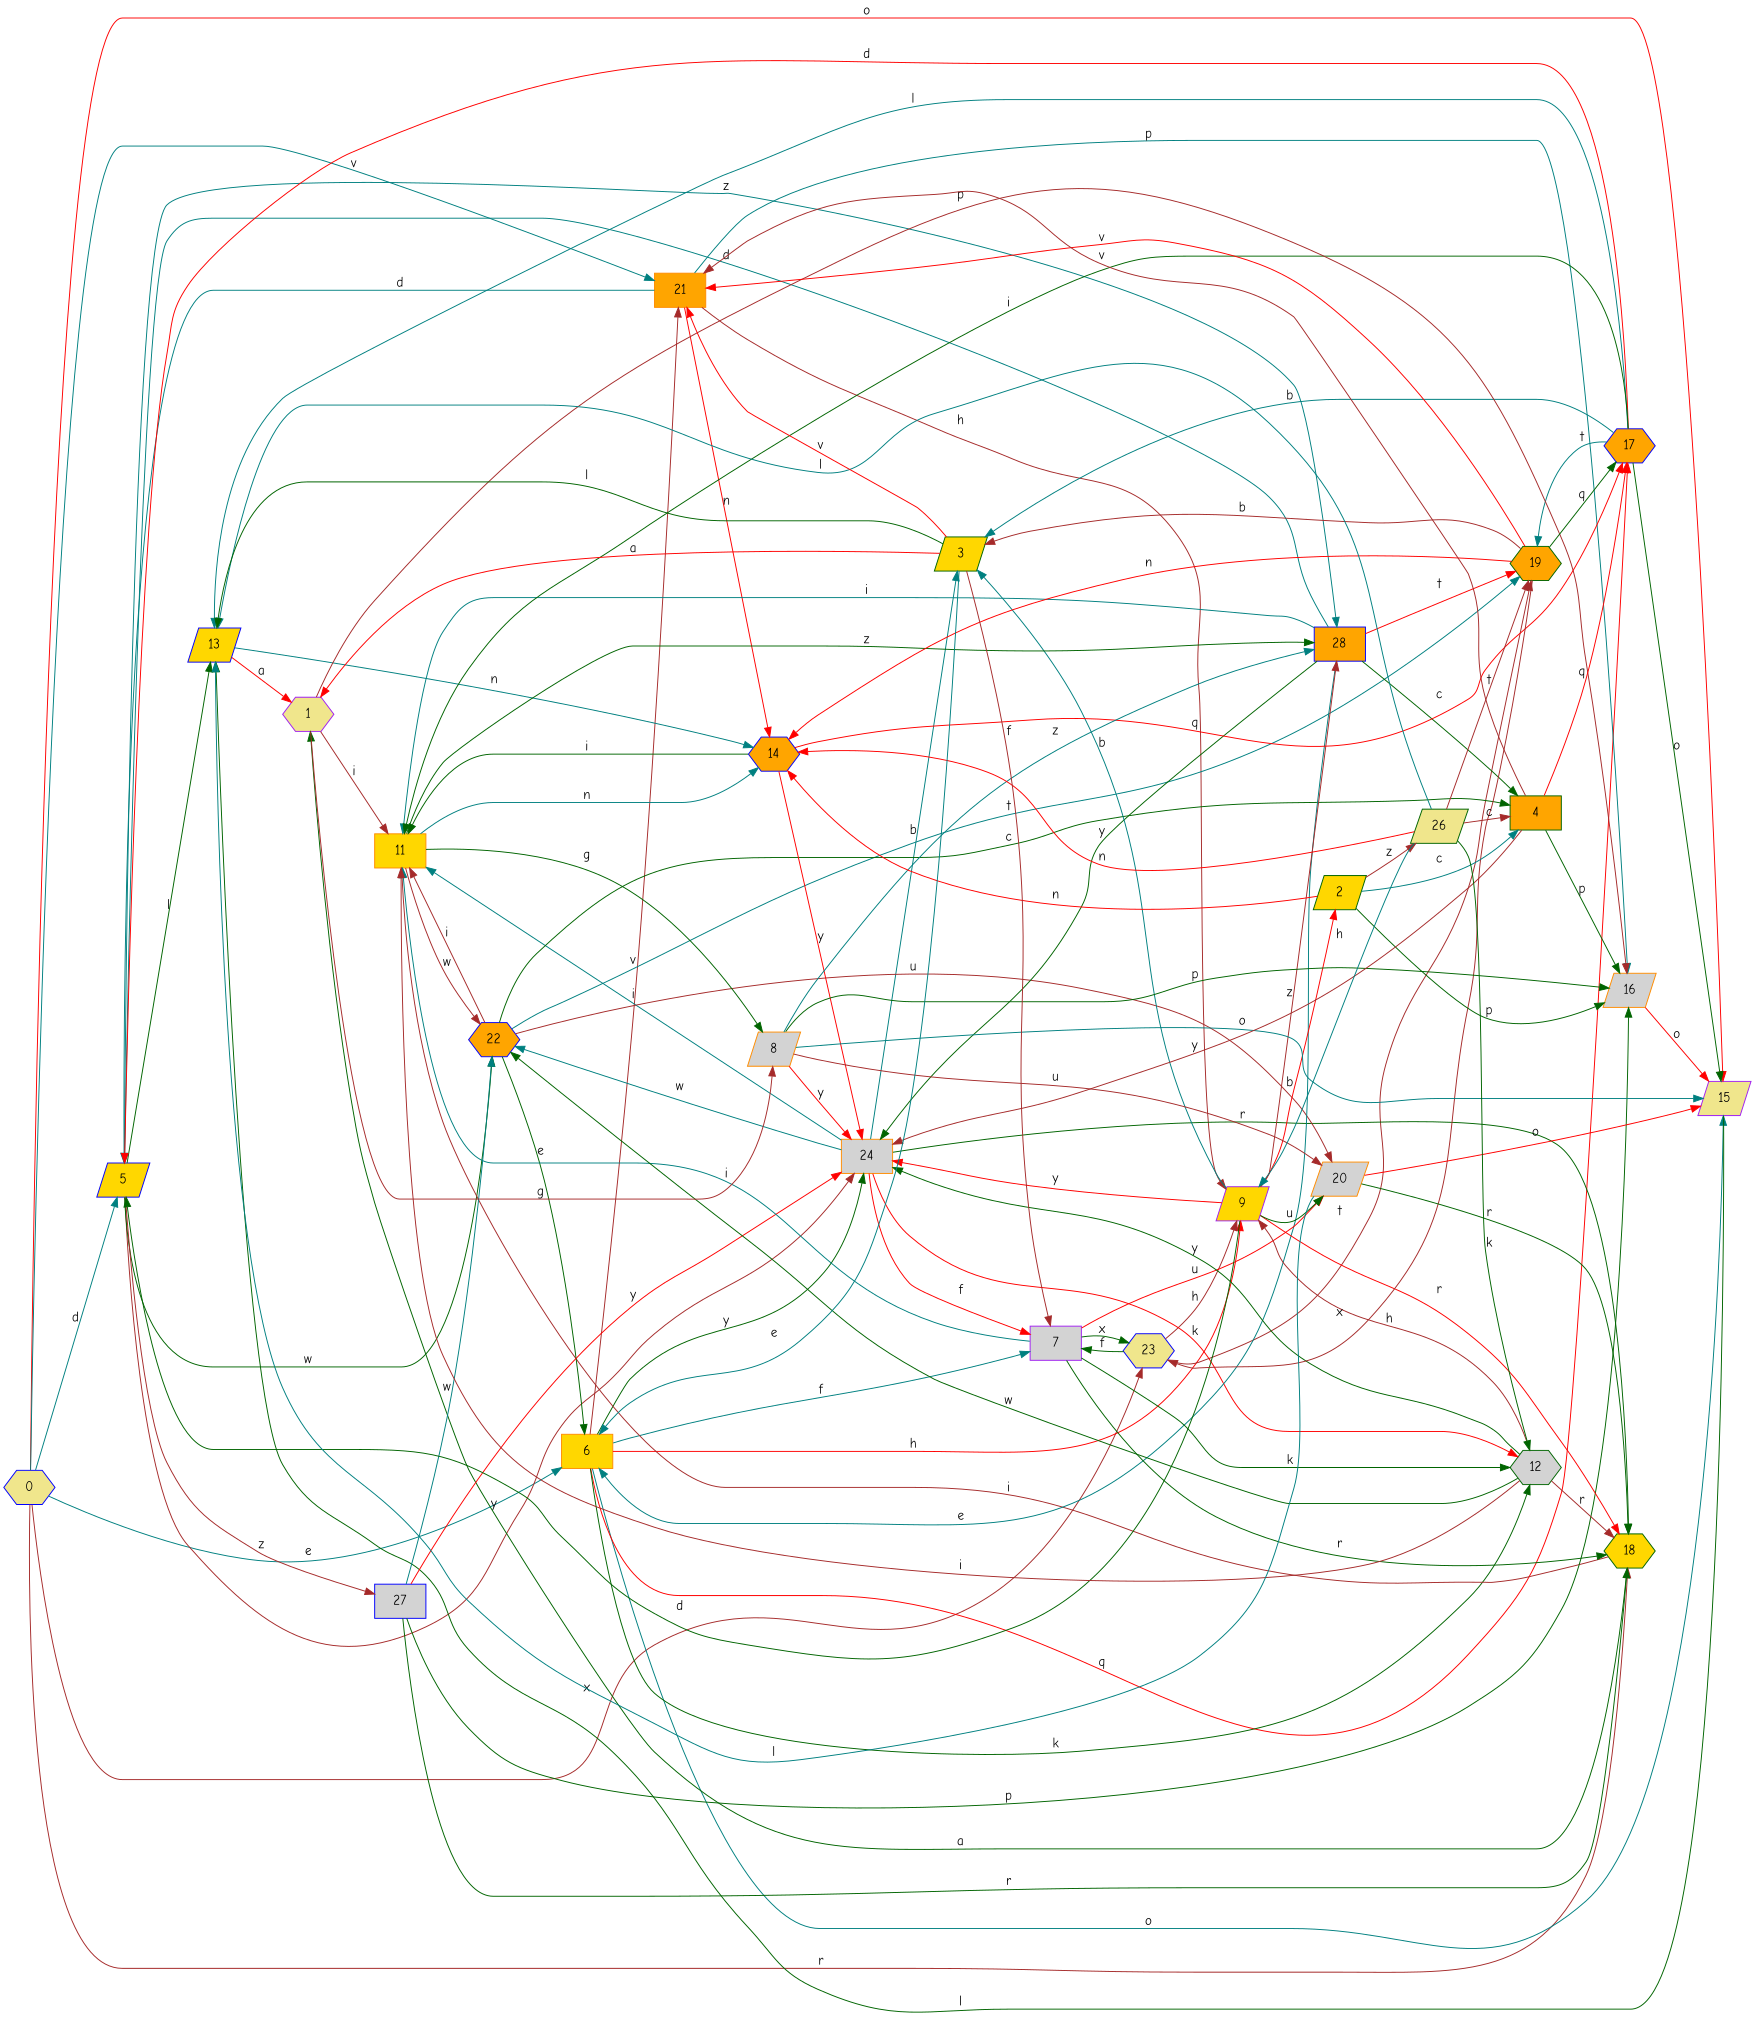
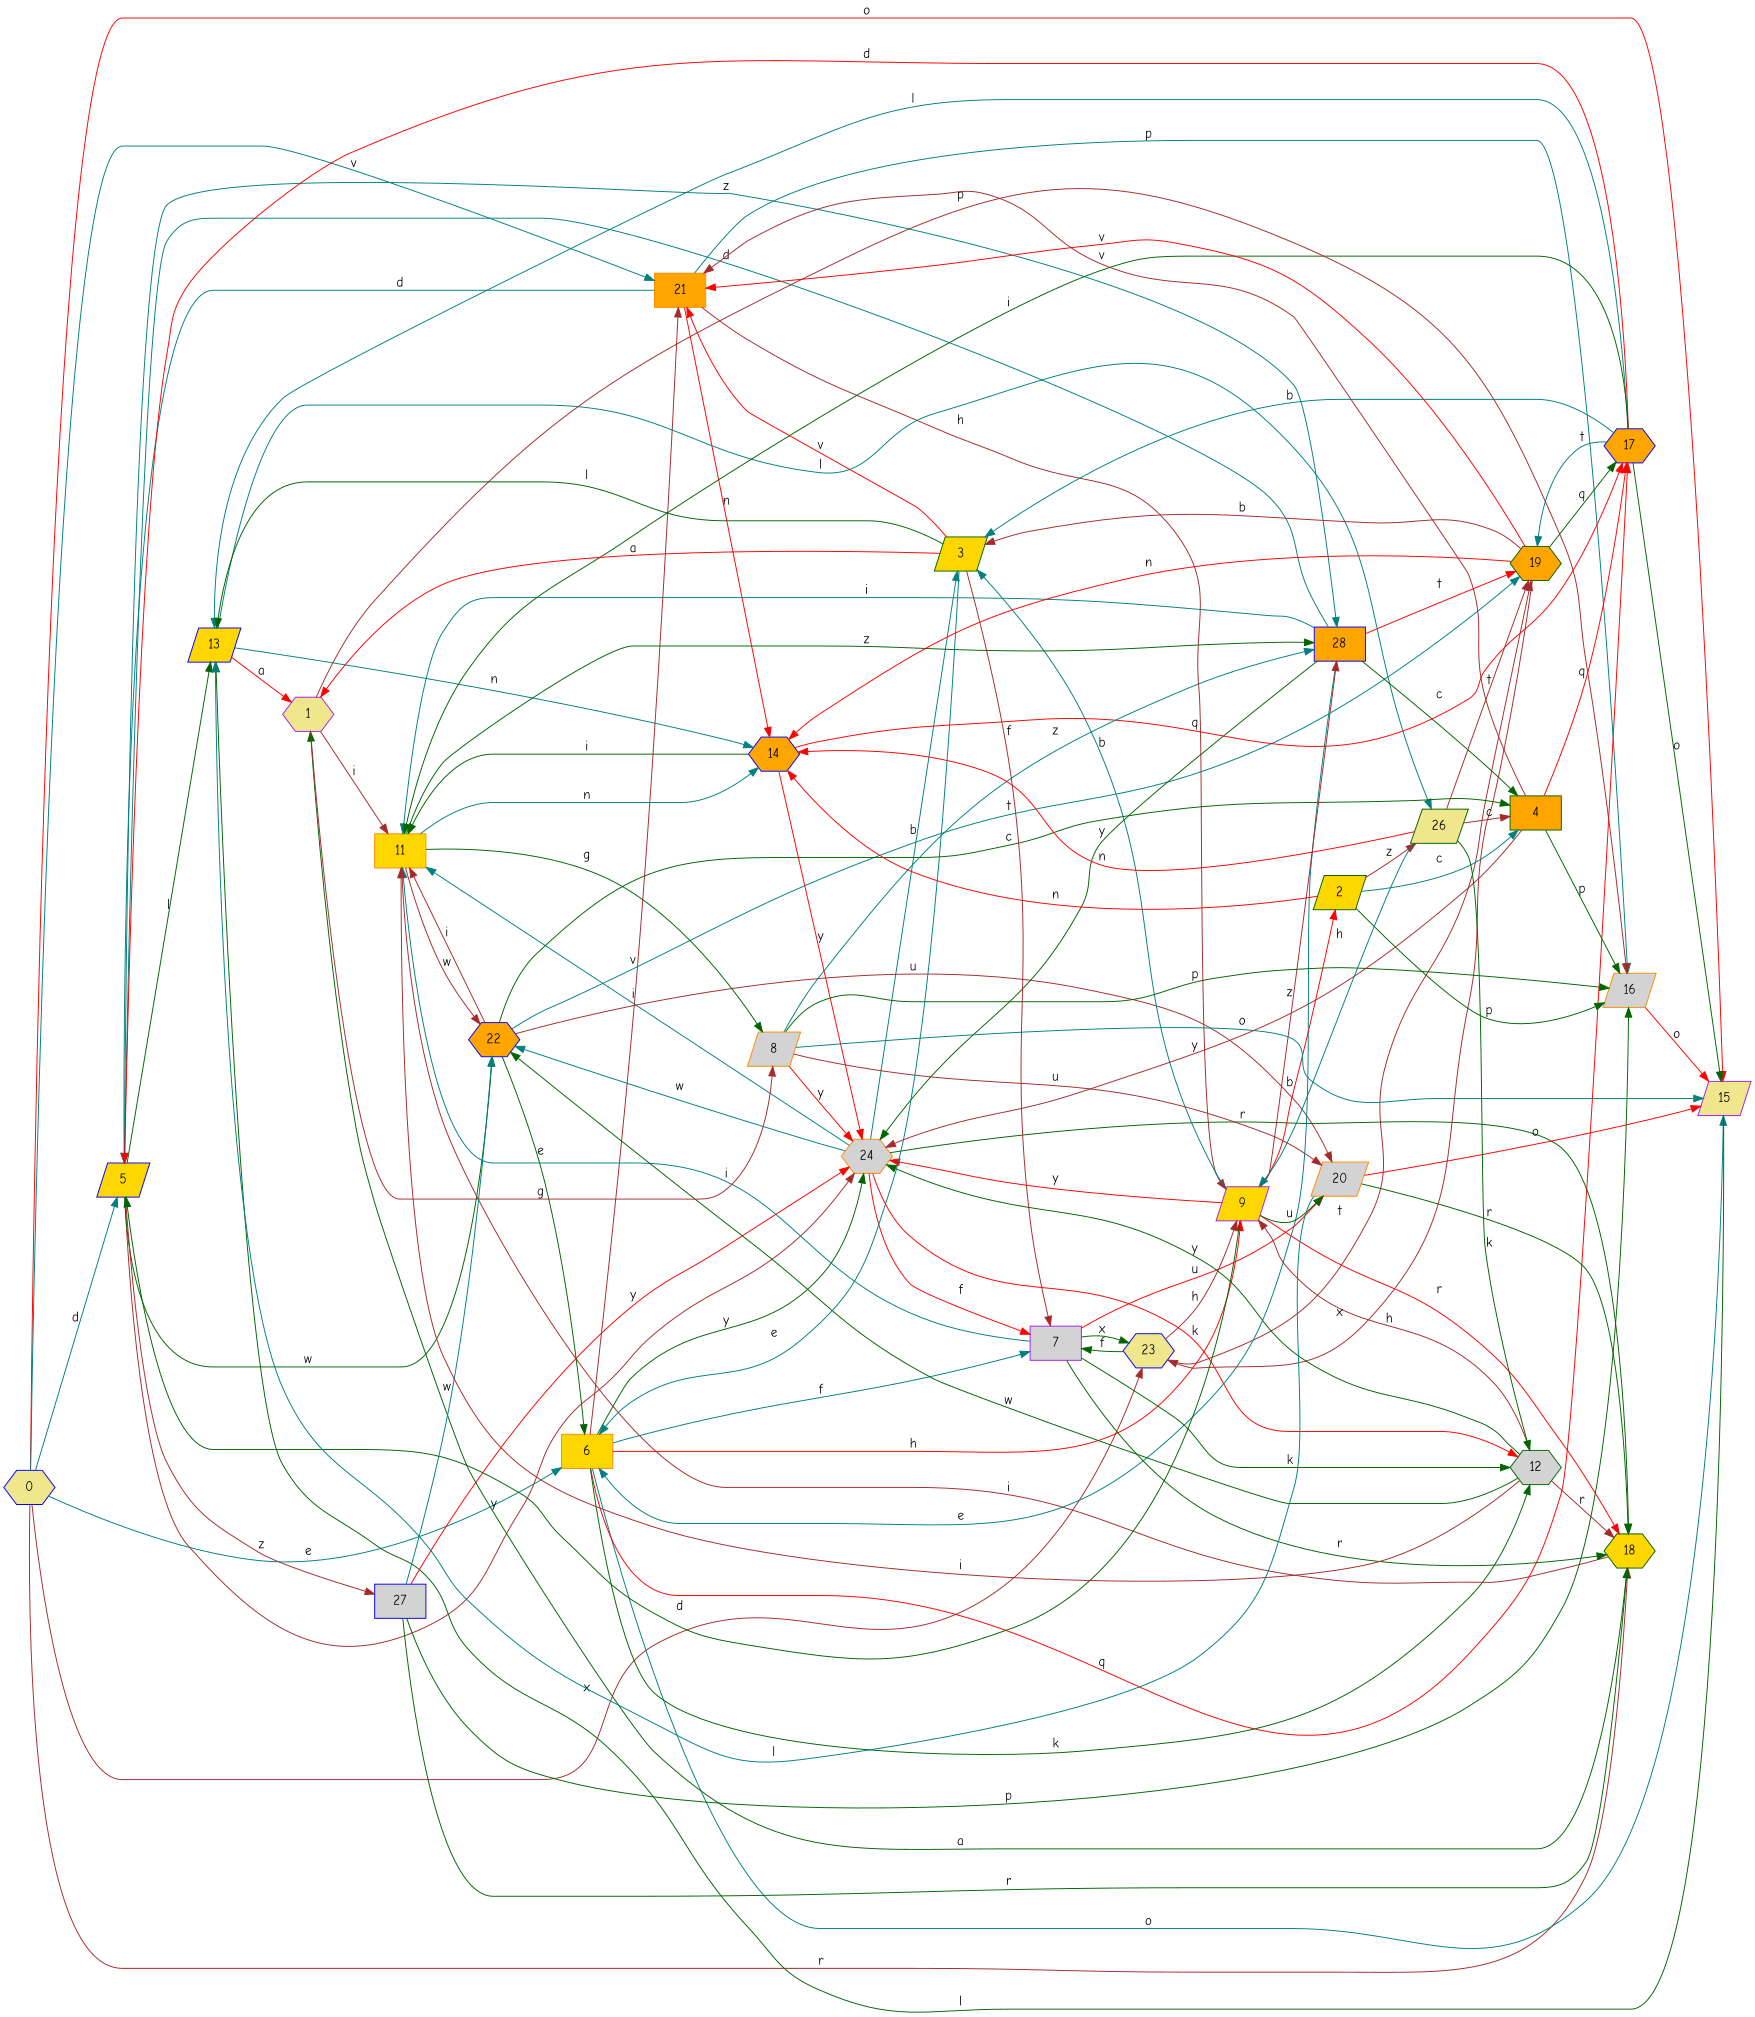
(888, 442) -> (881, 448)
(867, 1156) -> (867, 1156)
